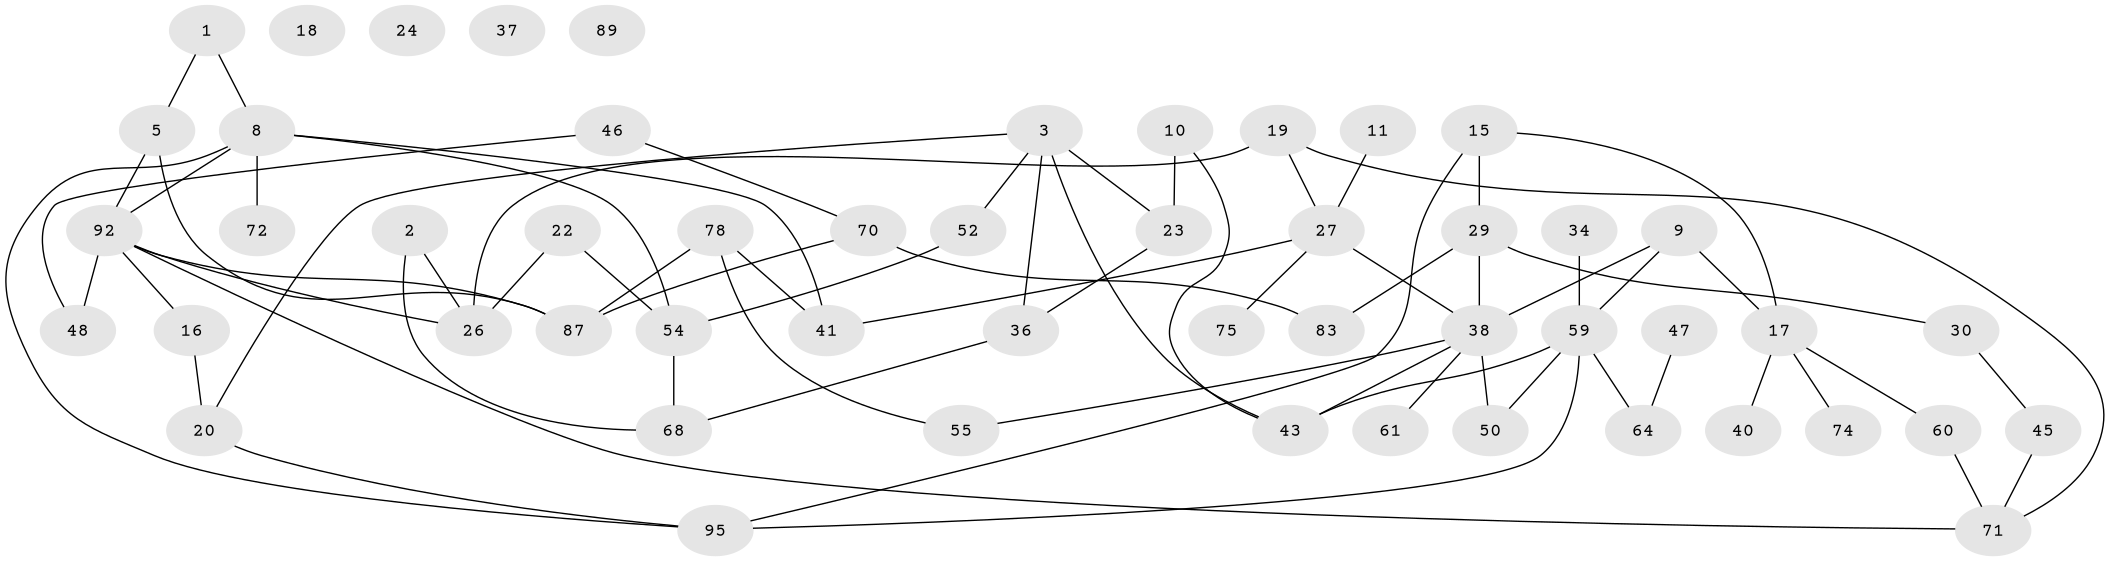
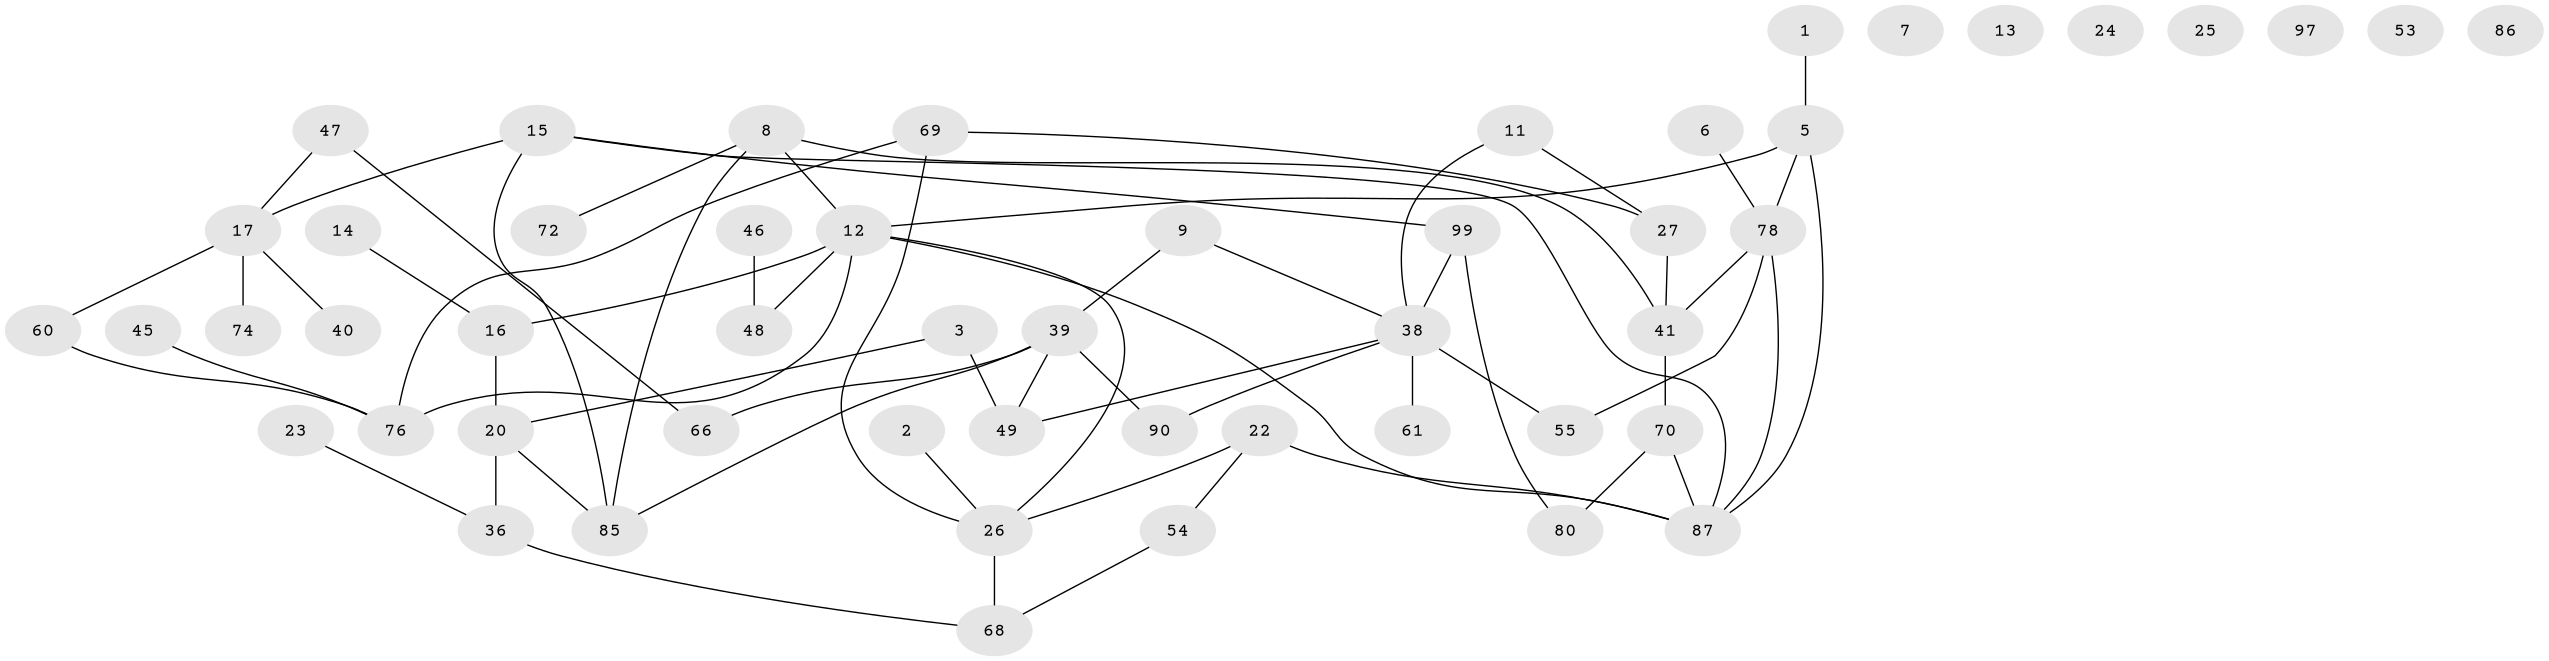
(307, 31) -> (2006, 31)
(507, 31) -> (2306, 31)
(607, 31) -> (2506, 31)
none -> (1906, 31)
none -> (2206, 31)
none -> (2406, 31)
(232, 81) -> none
(1175, 131) -> none
(1278, 131) -> (931, 131)
none -> (1706, 131)
(503, 167) -> none
none -> (1245, 173)
(741, 179) -> (1665, 391)
none -> (1787, 180)
(1109, 181) -> none
(104, 231) -> (854, 231)
none -> (343, 231)
(968, 231) -> none
(1033, 231) -> (496, 481)
(1479, 231) -> (1462, 231)
(1579, 231) -> none
(1393, 274) -> (1411, 209)
(1729, 280) -> (287, 181)
(1227, 331) -> none
(1327, 331) -> (1565, 531)
(1579, 331) -> (1060, 331)
(1961, 331) -> none
(459, 386) -> (994, 581)
(1290, 431) -> (1007, 431)
(1490, 431) -> (1160, 431)
(1643, 431) -> (701, 431)
none -> (1479, 485)
(715, 531) -> (610, 531)
(1993, 531) -> (396, 431)
